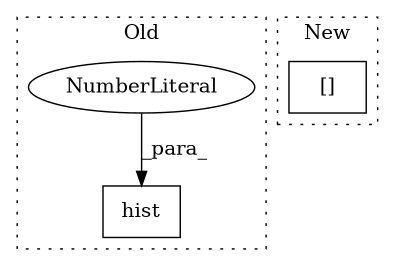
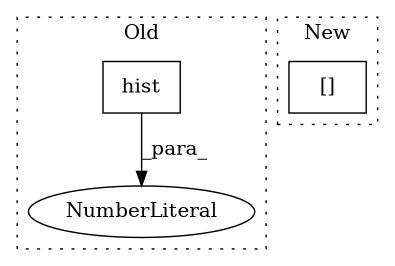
(142, 142) -> (142, 142)
